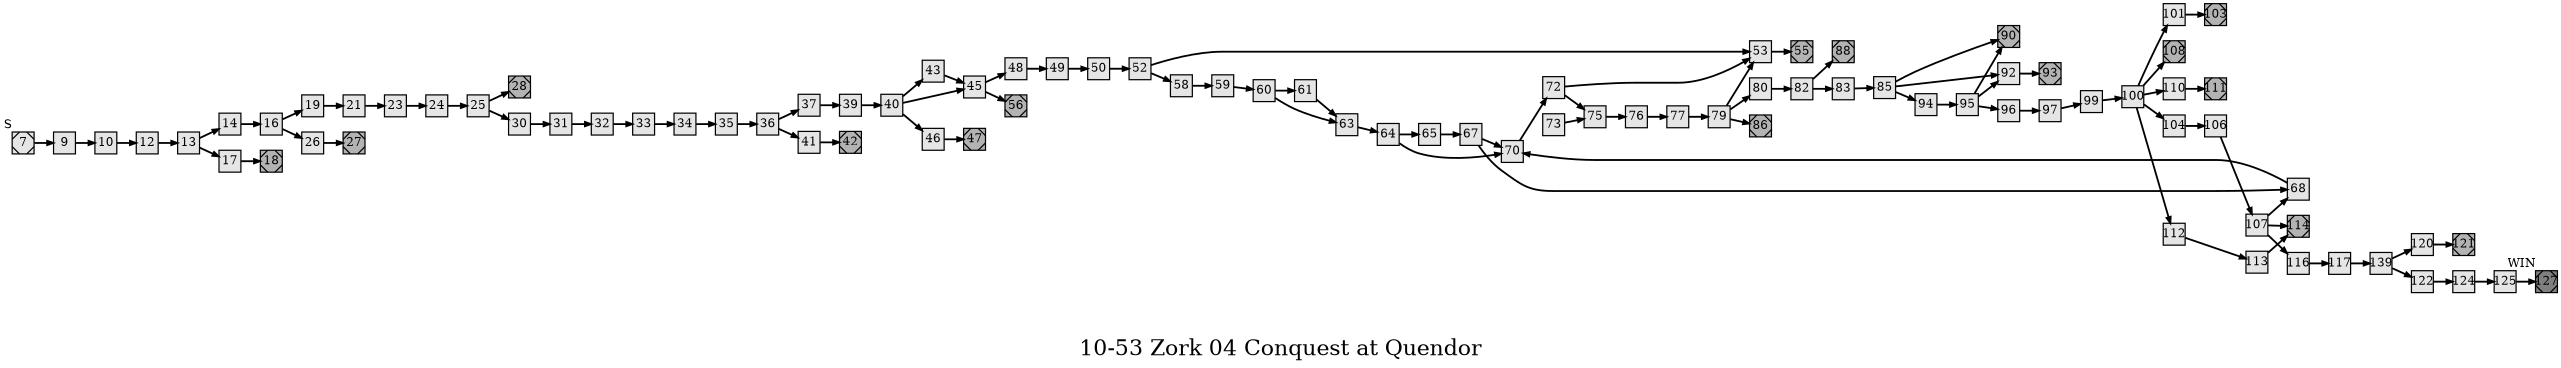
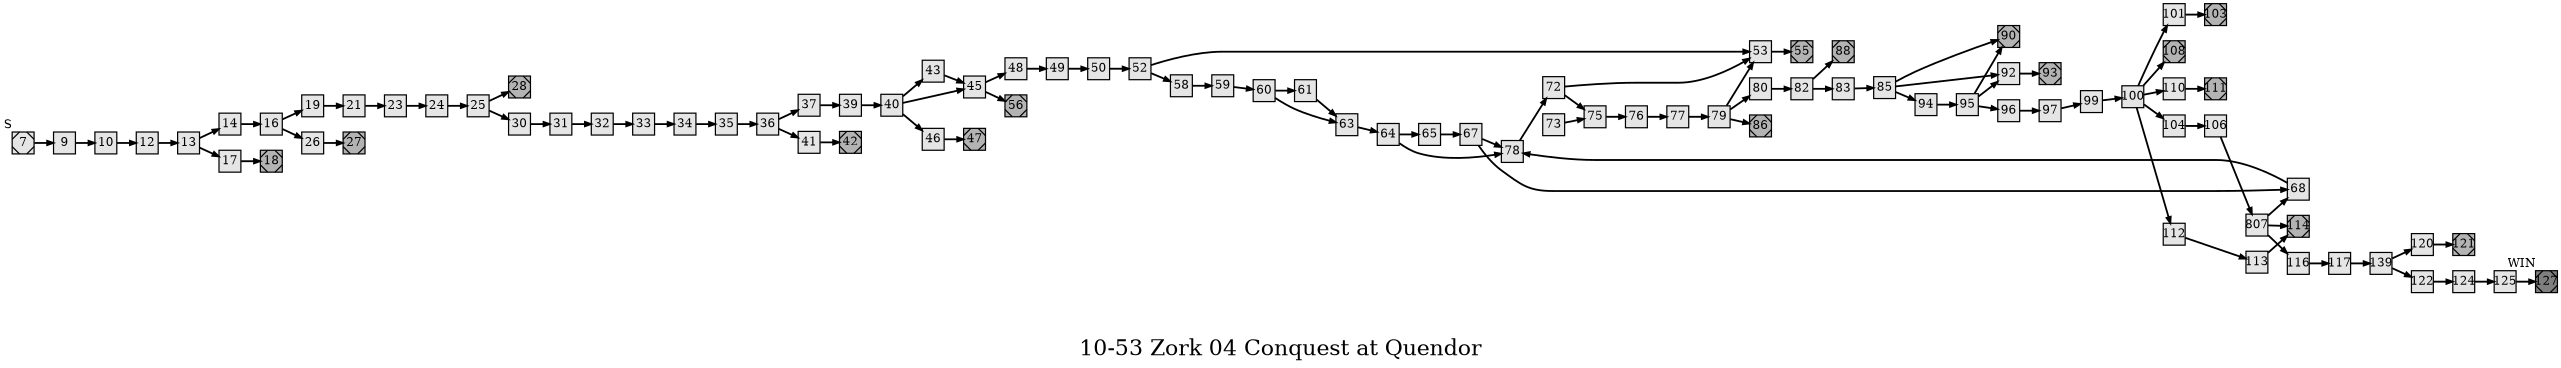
(1512, 151) -> (1512, 151)
(2257, 225) -> (2257, 225)
